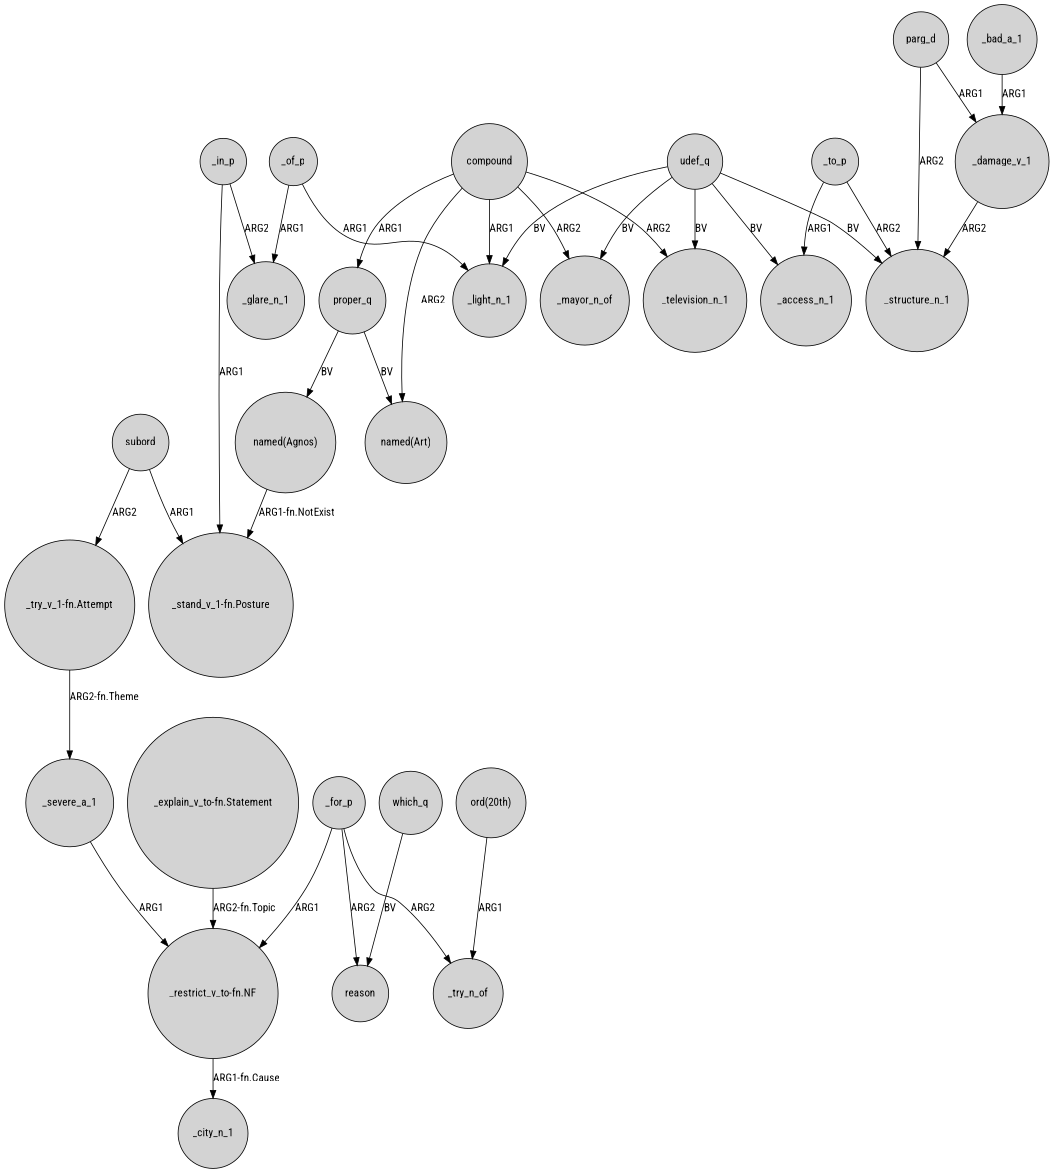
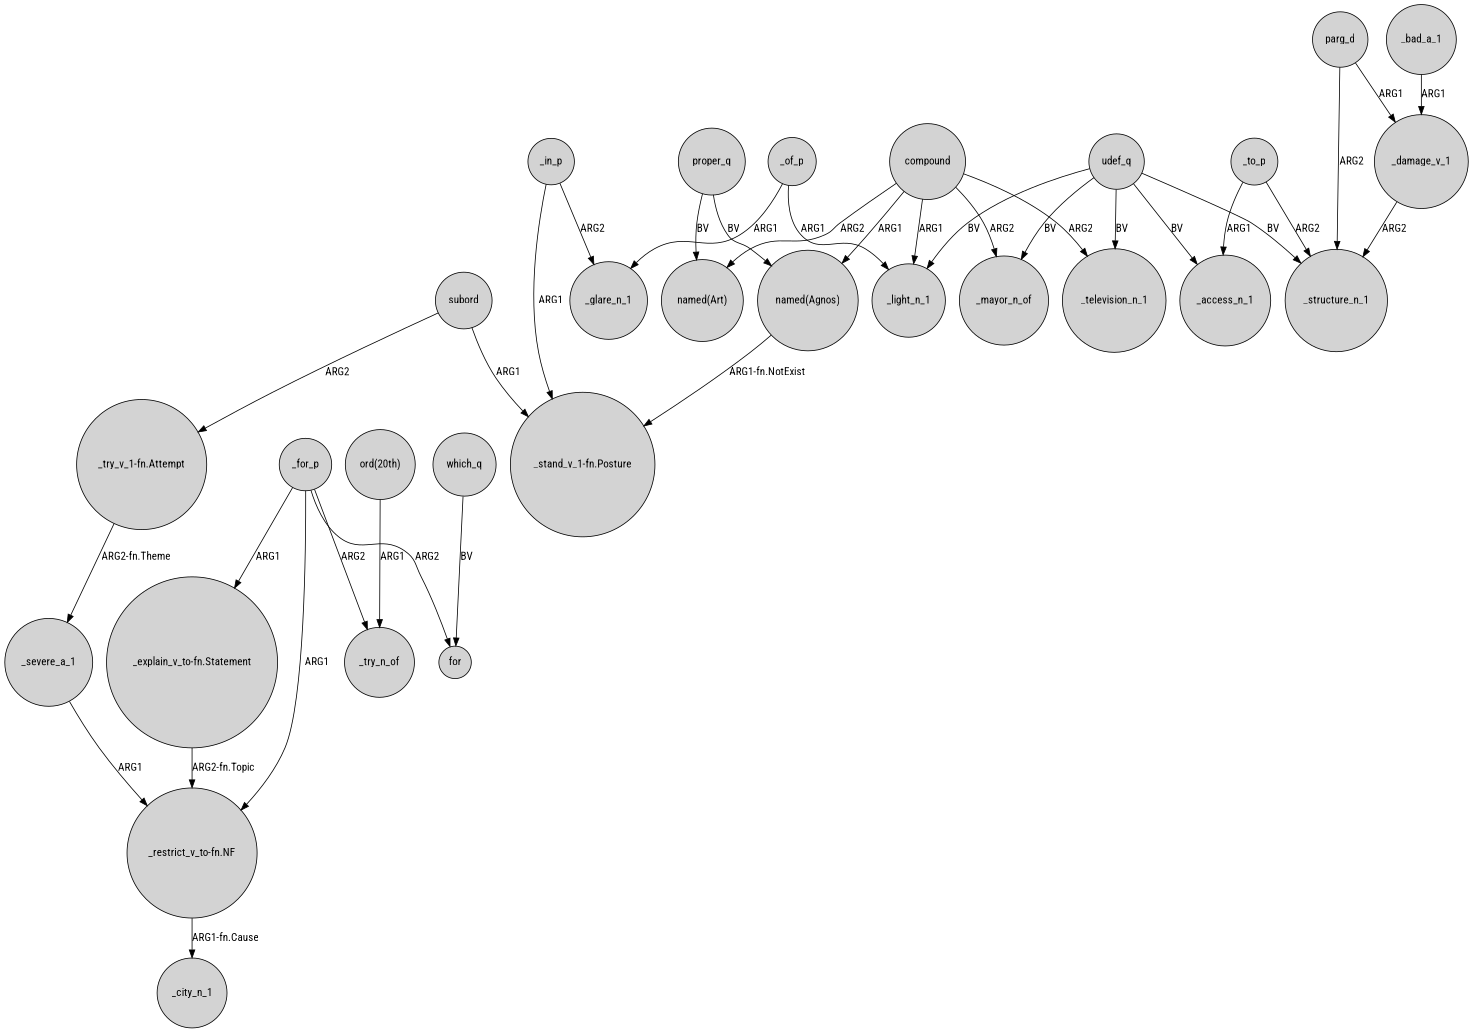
(396, 206) -> (876, 225)
none -> (266, 534)
(360, 993) -> (455, 662)
